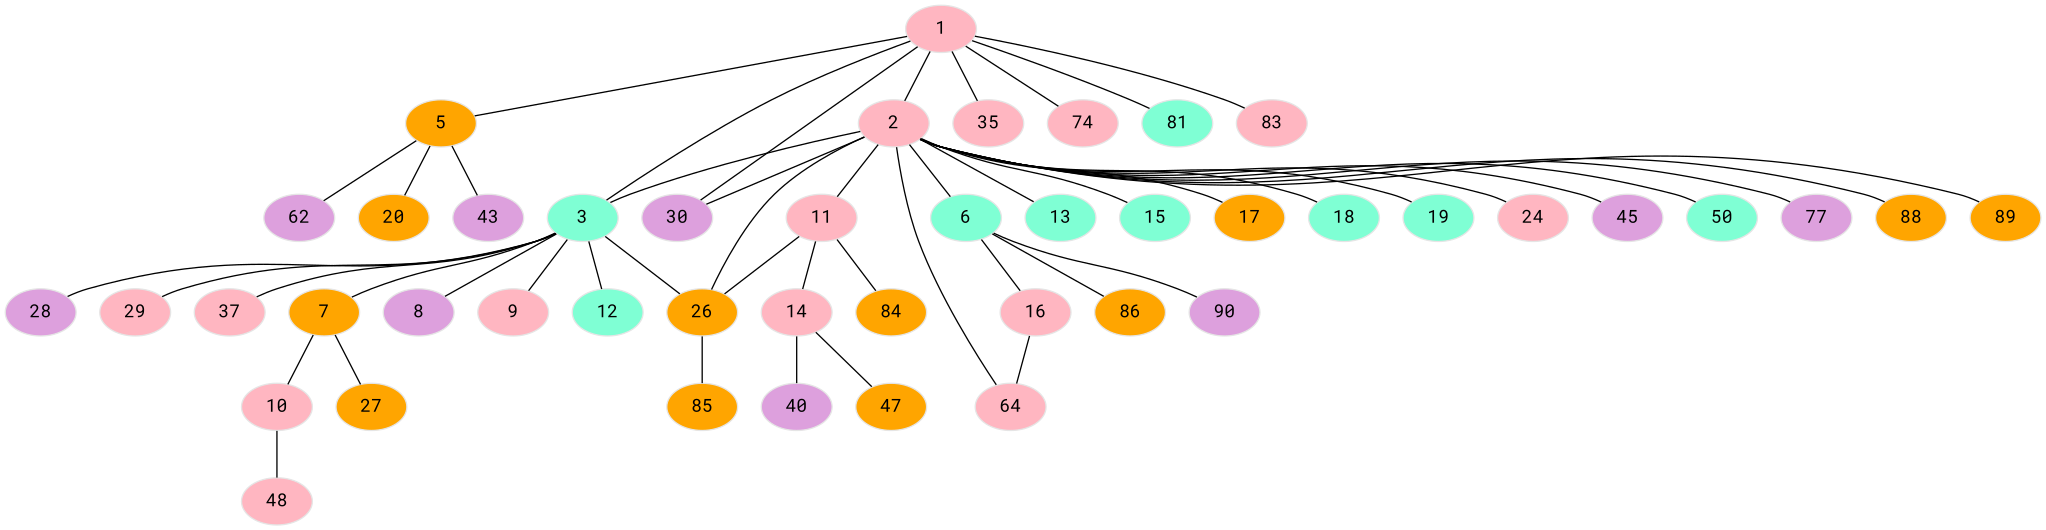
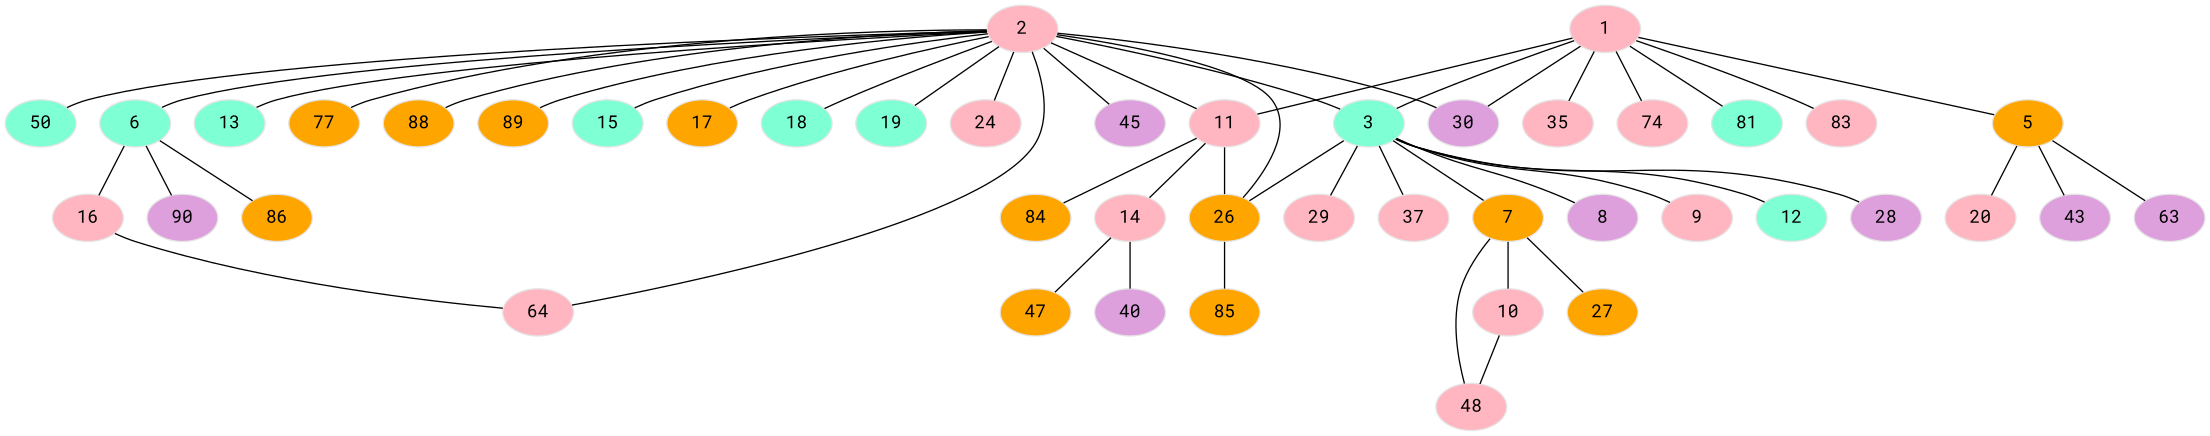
(917, 76) -> (1415, 76)
(299, 218) -> (2170, 218)
(394, 218) -> (1981, 218)
(1816, 218) -> (324, 123)
none -> (1457, 307)
